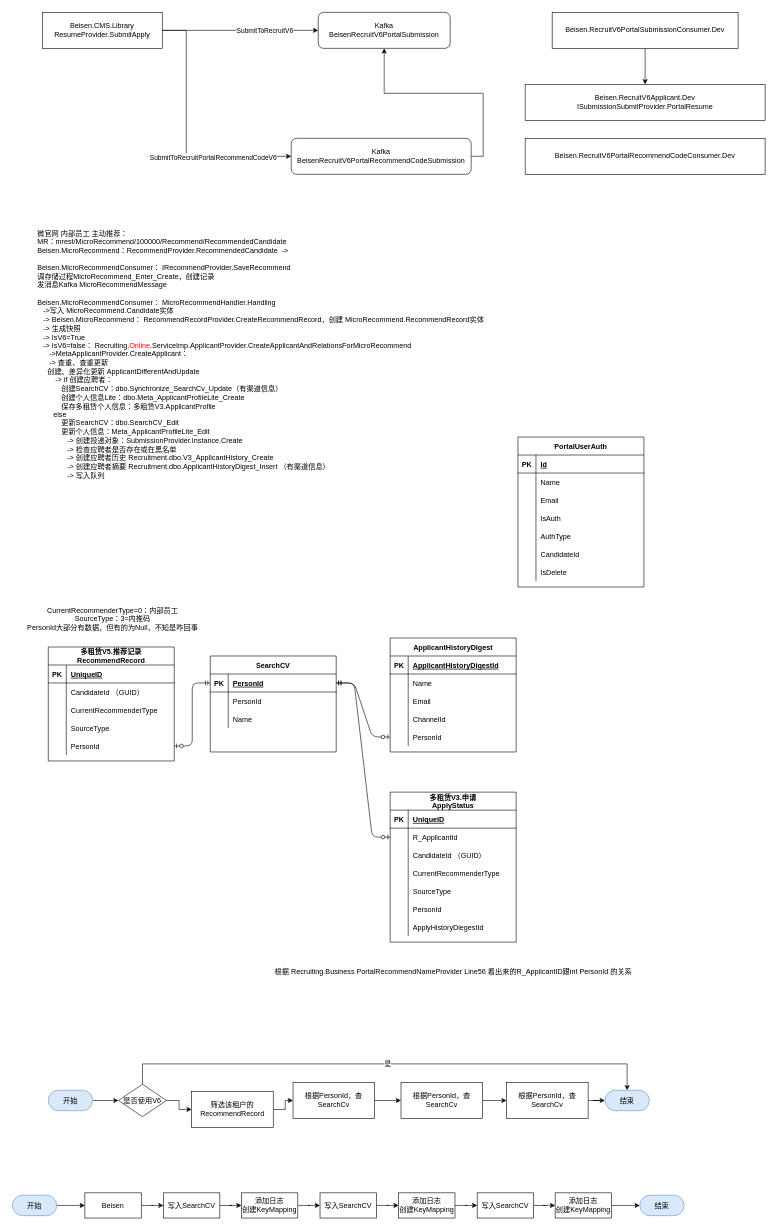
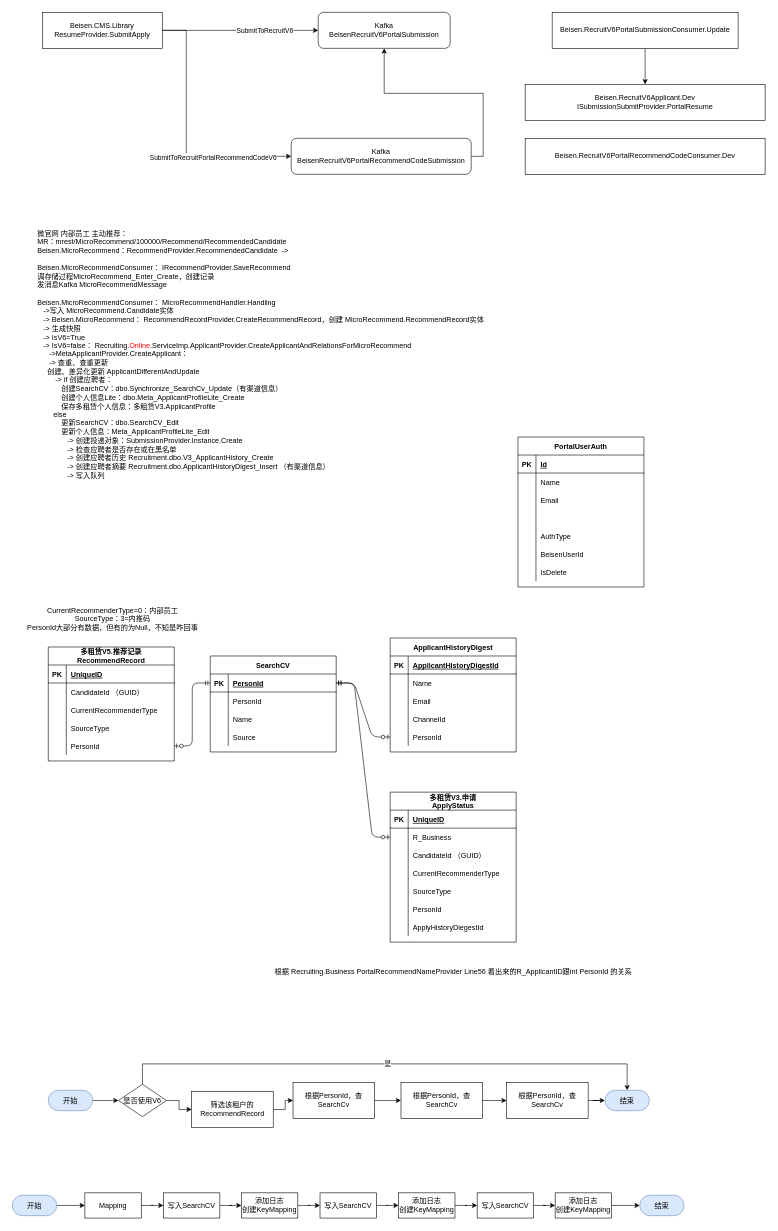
(645, 30) -> (645, 30)
(590, 518) -> none
(562, 554) -> (564, 554)
none -> (282, 737)
(437, 838) -> (432, 838)
(113, 1206) -> (113, 1206)
